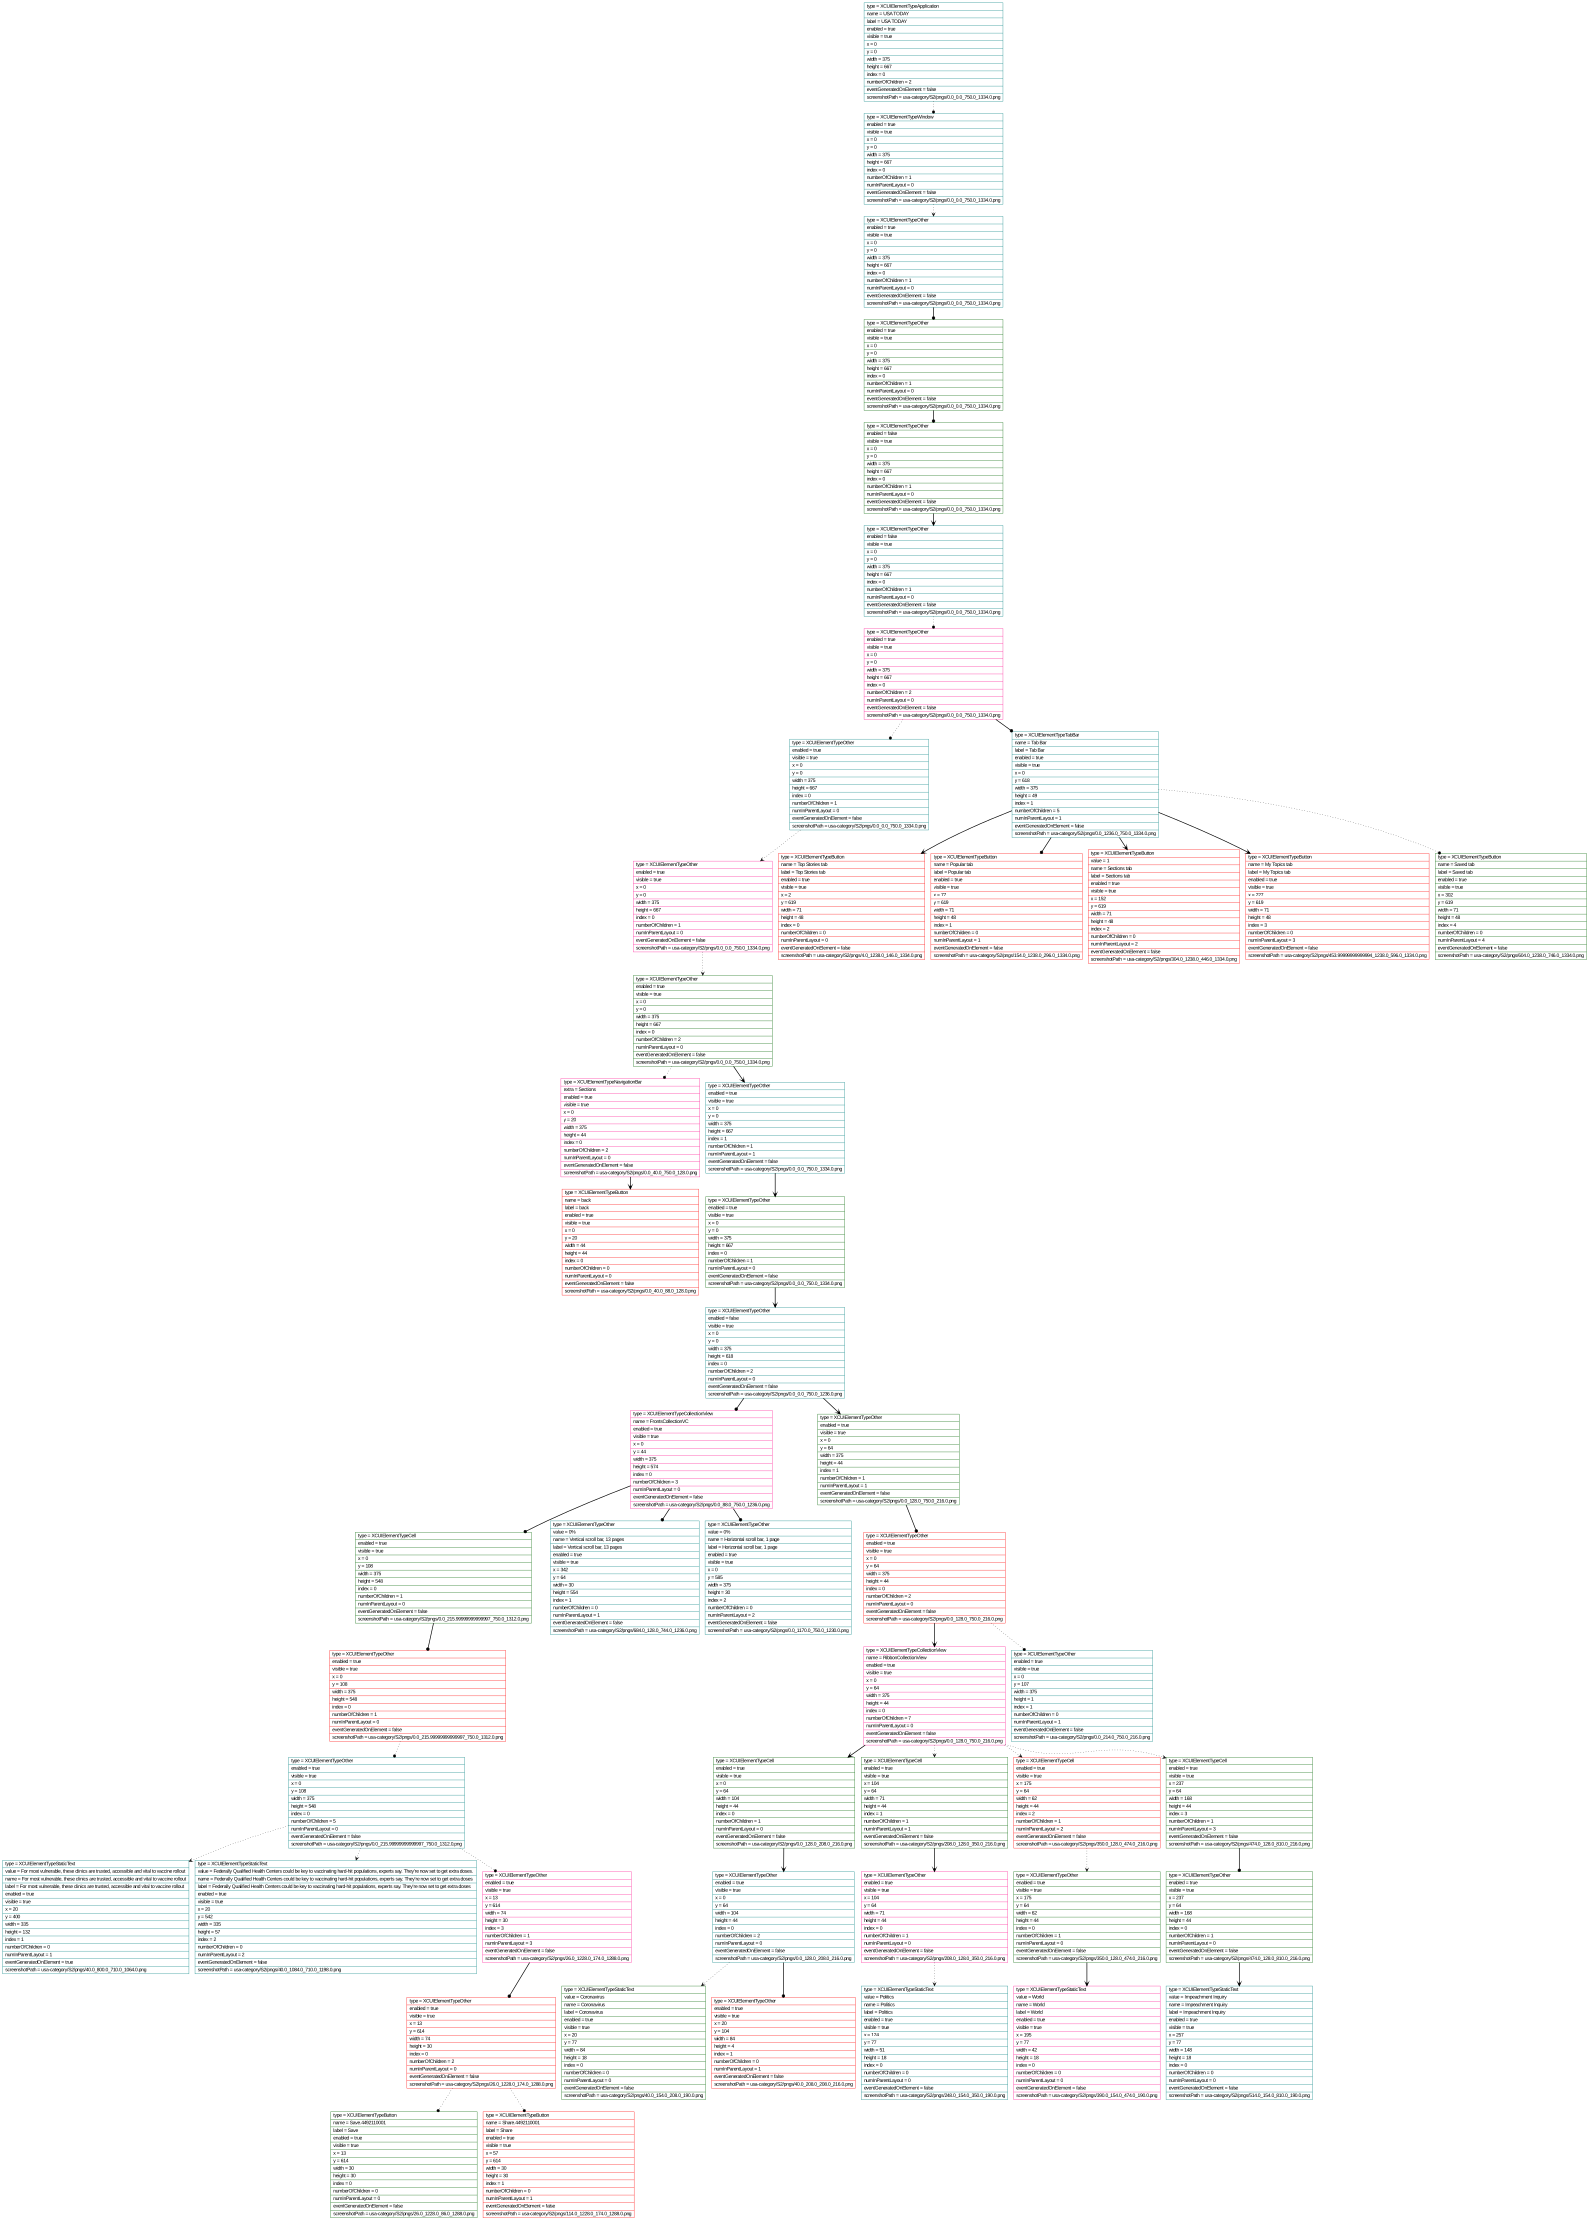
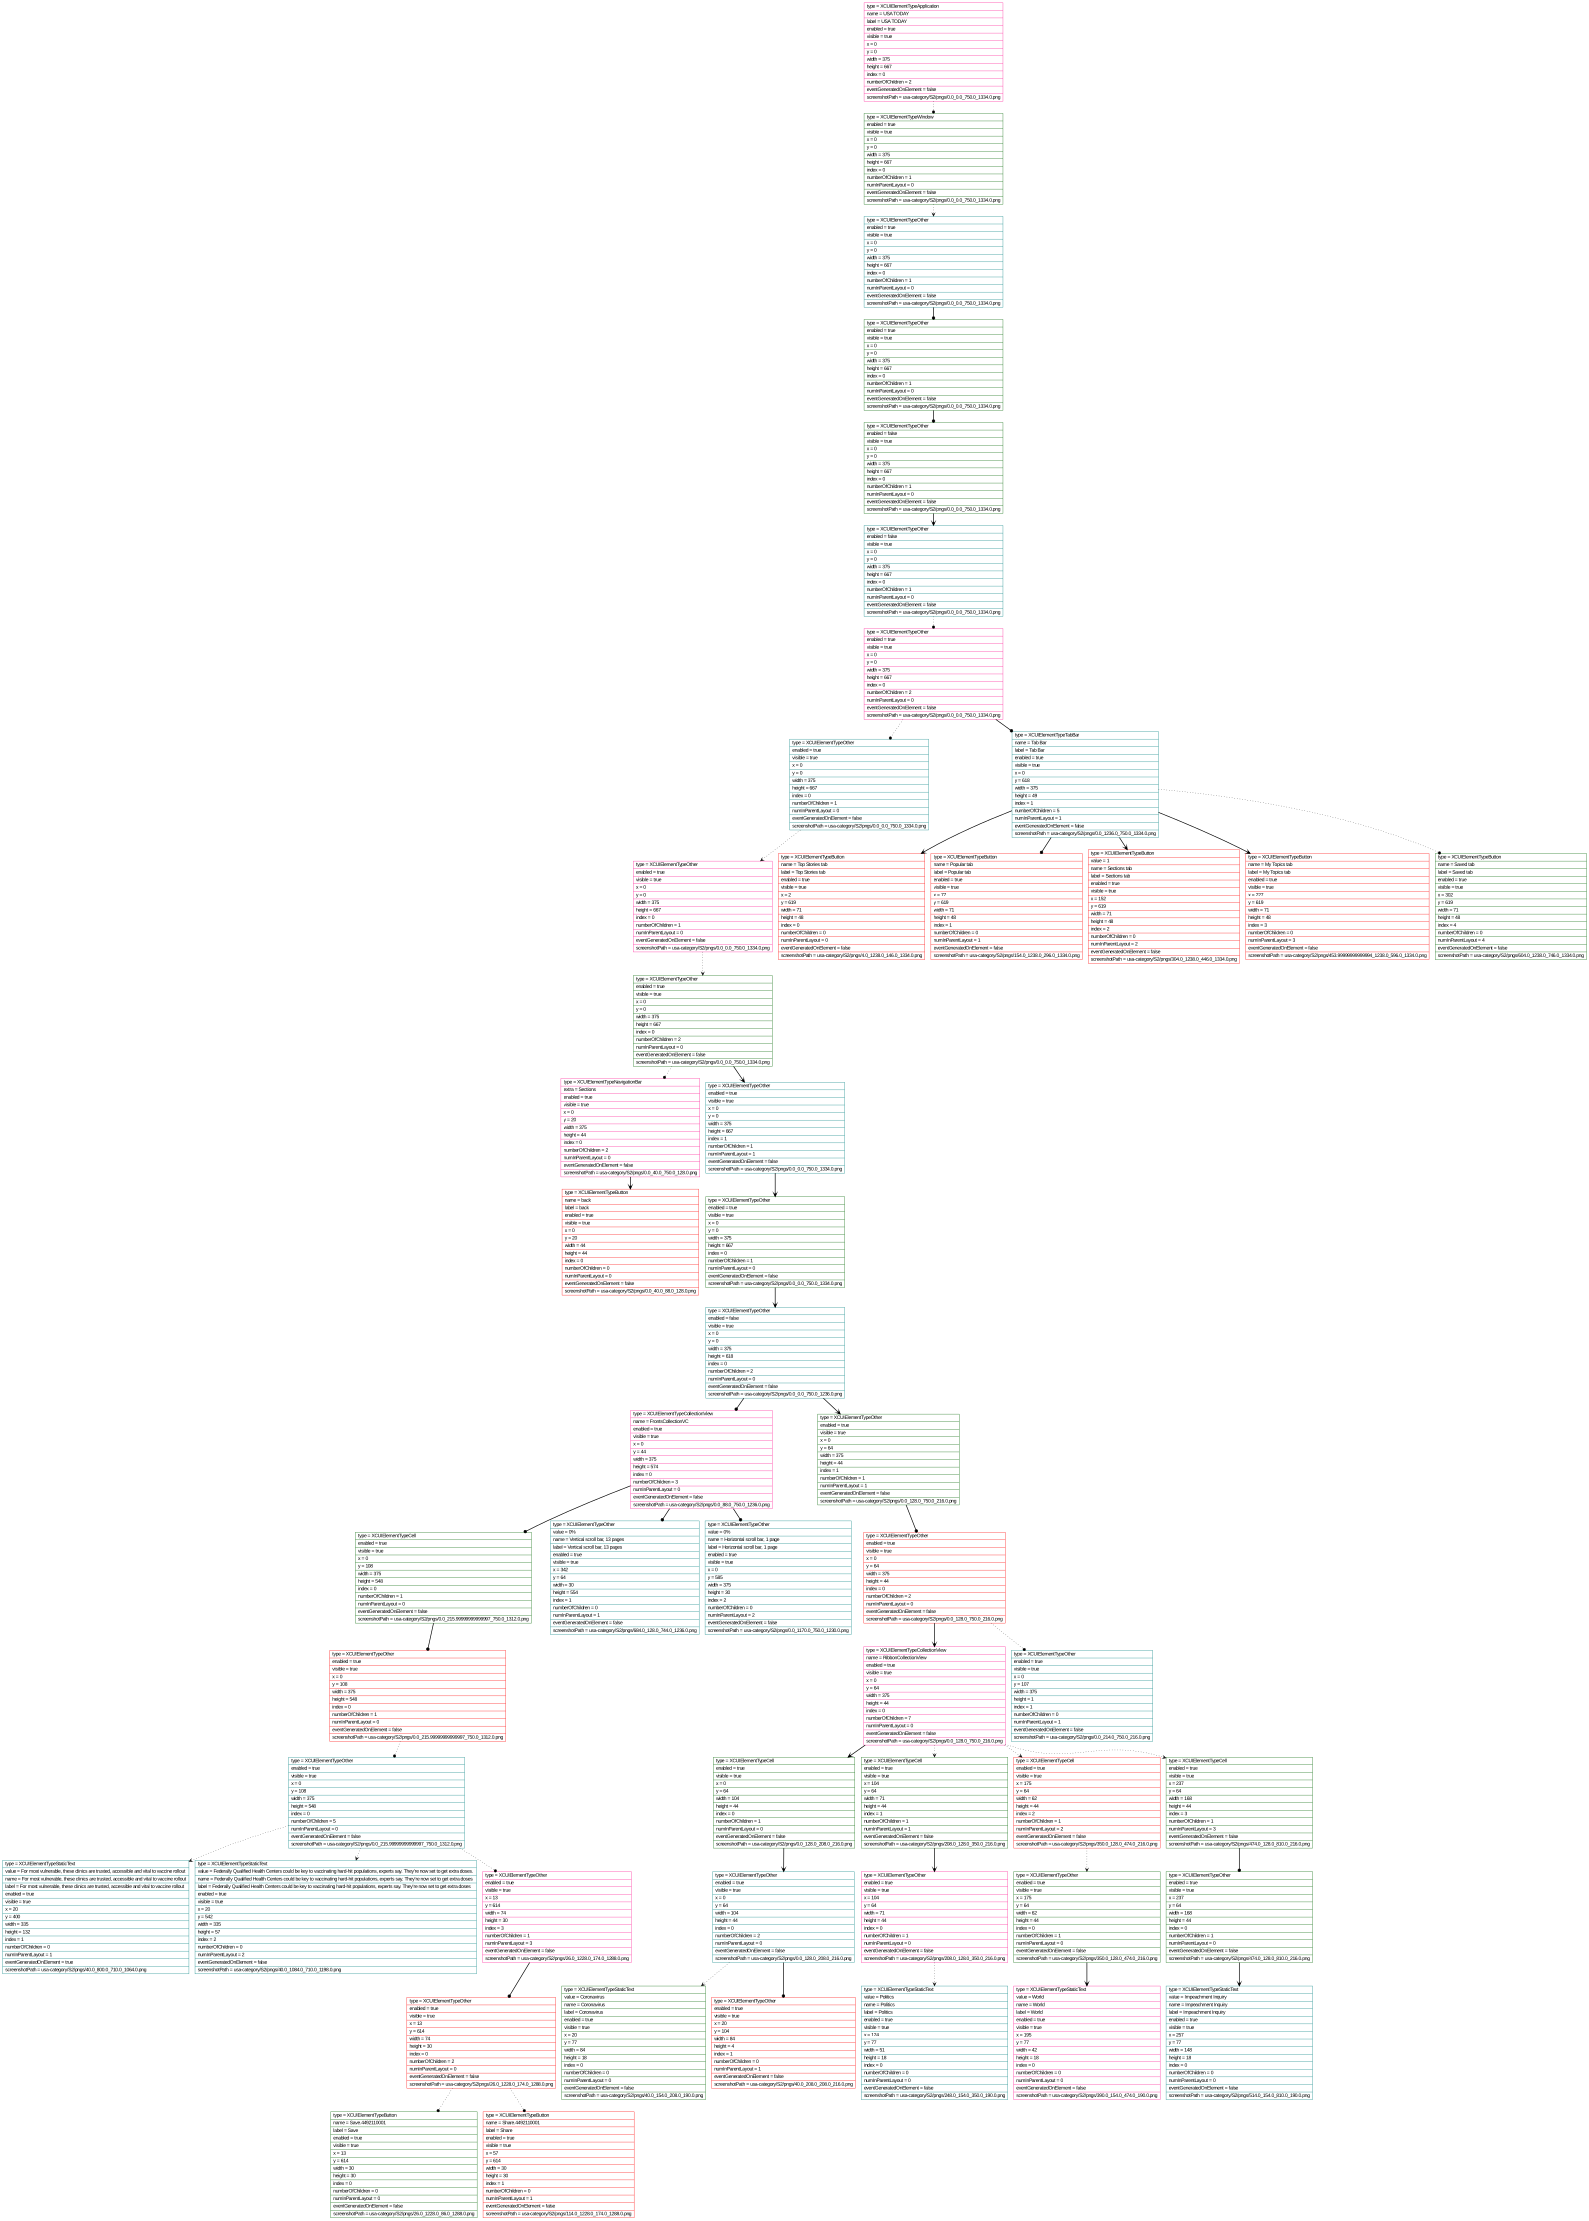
(934, 52) -> (934, 52)
(934, 159) -> (934, 159)
